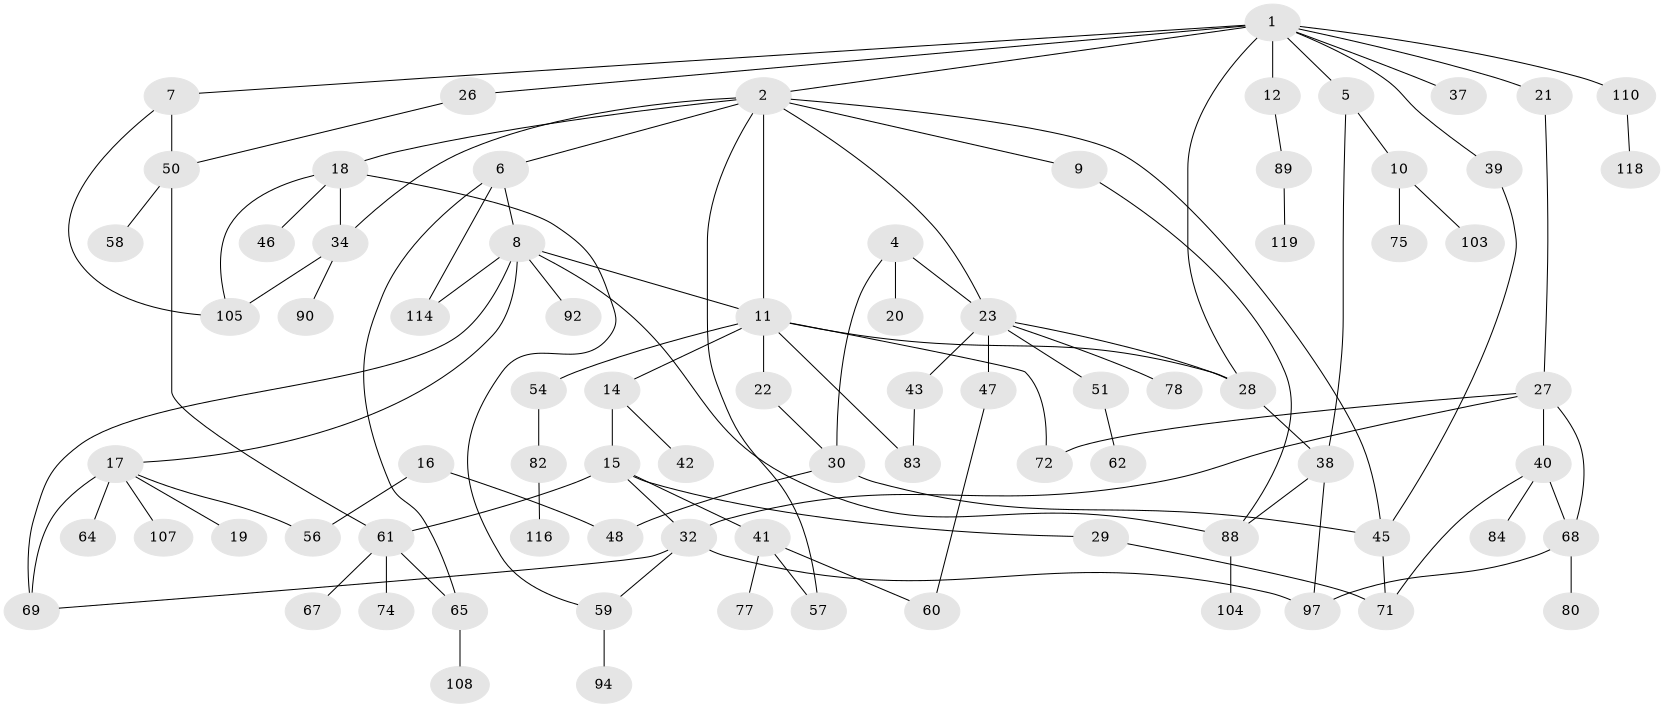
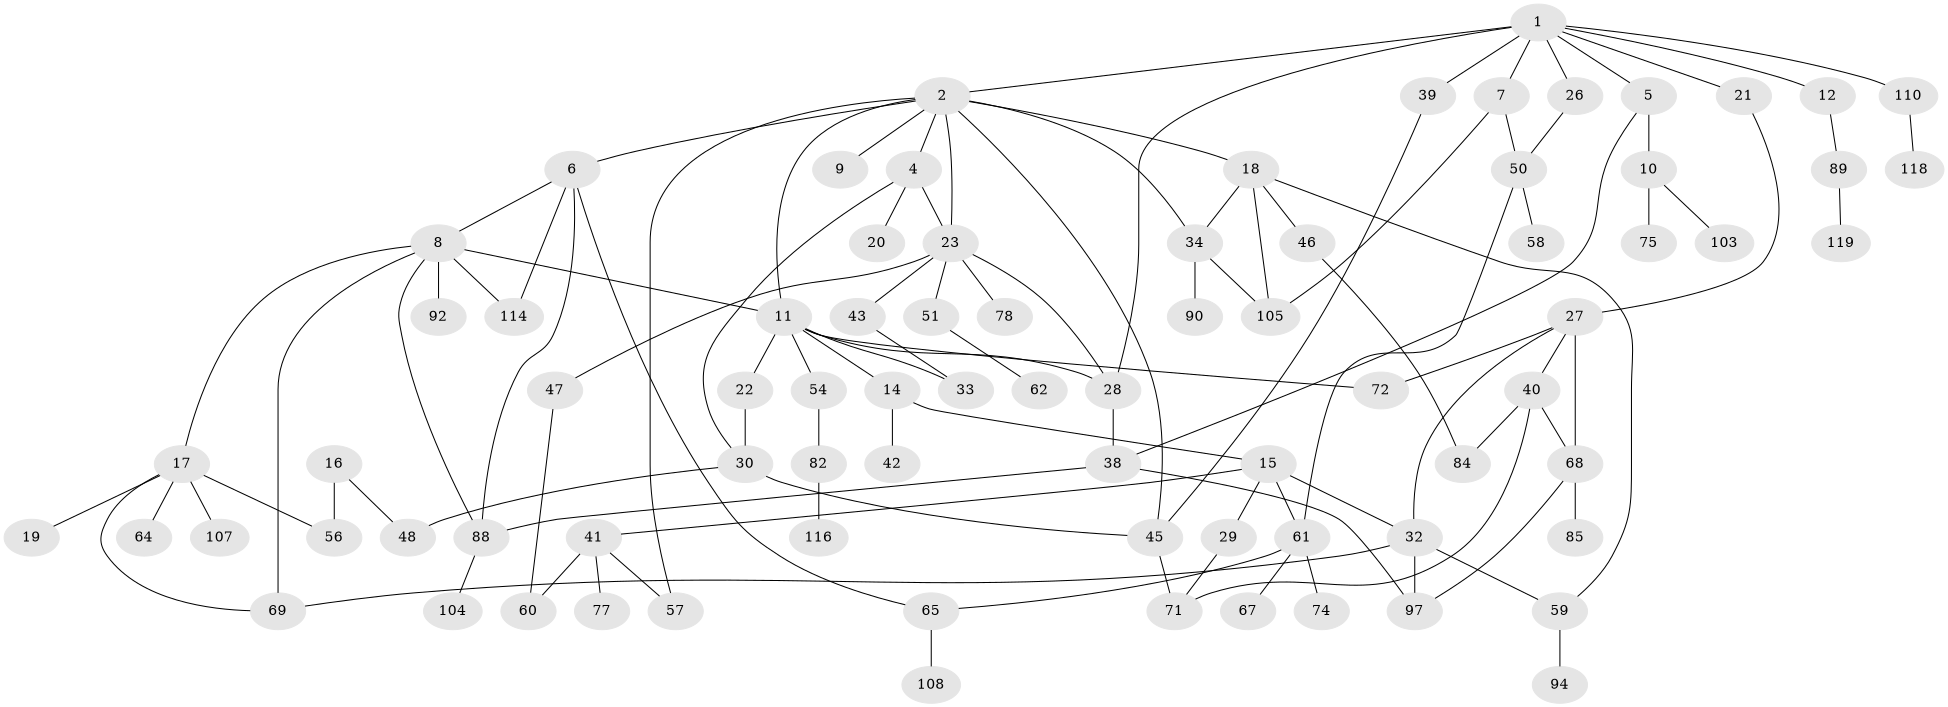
(1459, 96) -> none
none -> (928, 133)
(1258, 325) -> (535, 355)
none -> (1395, 341)
(913, 464) -> (966, 390)
(1571, 611) -> (1575, 538)
